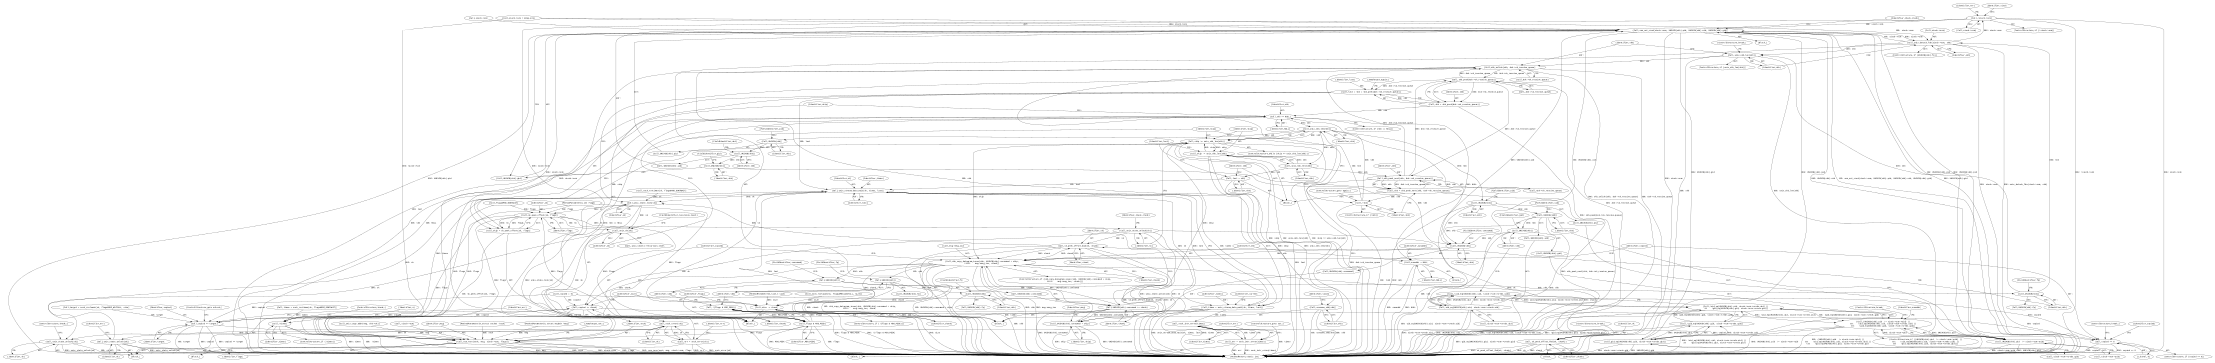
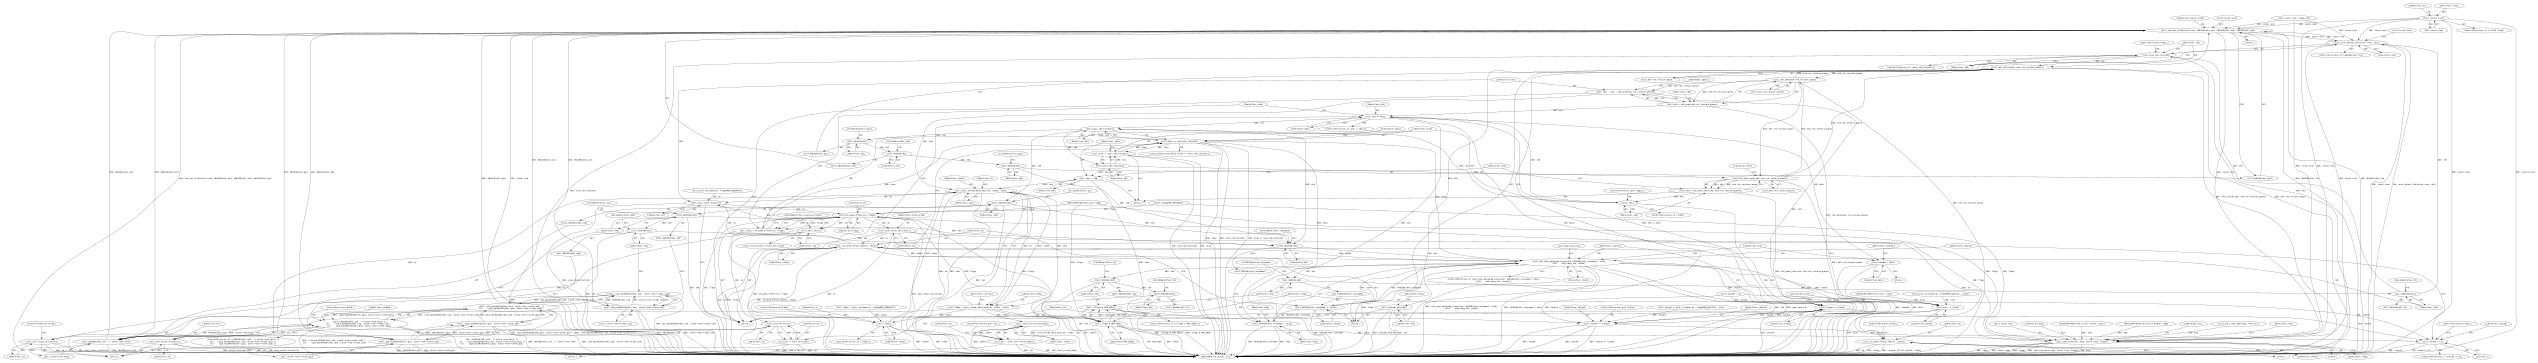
(1974, 37) -> (2386, 23)
(586, 318) -> (1545, 356)
(173, 330) -> none
